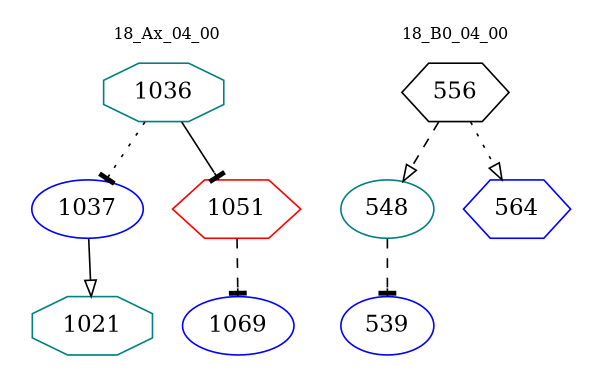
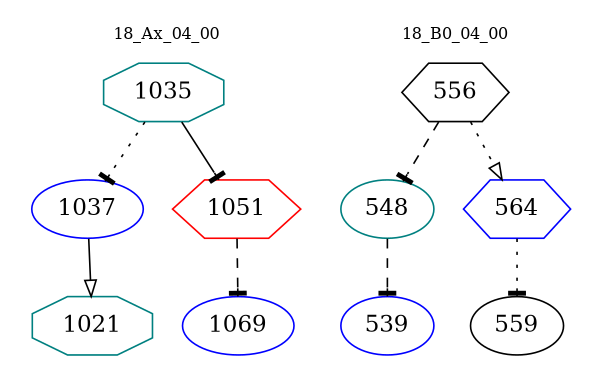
(164, 92) -> (164, 92)
(425, 145) -> (423, 148)
none -> (517, 326)
